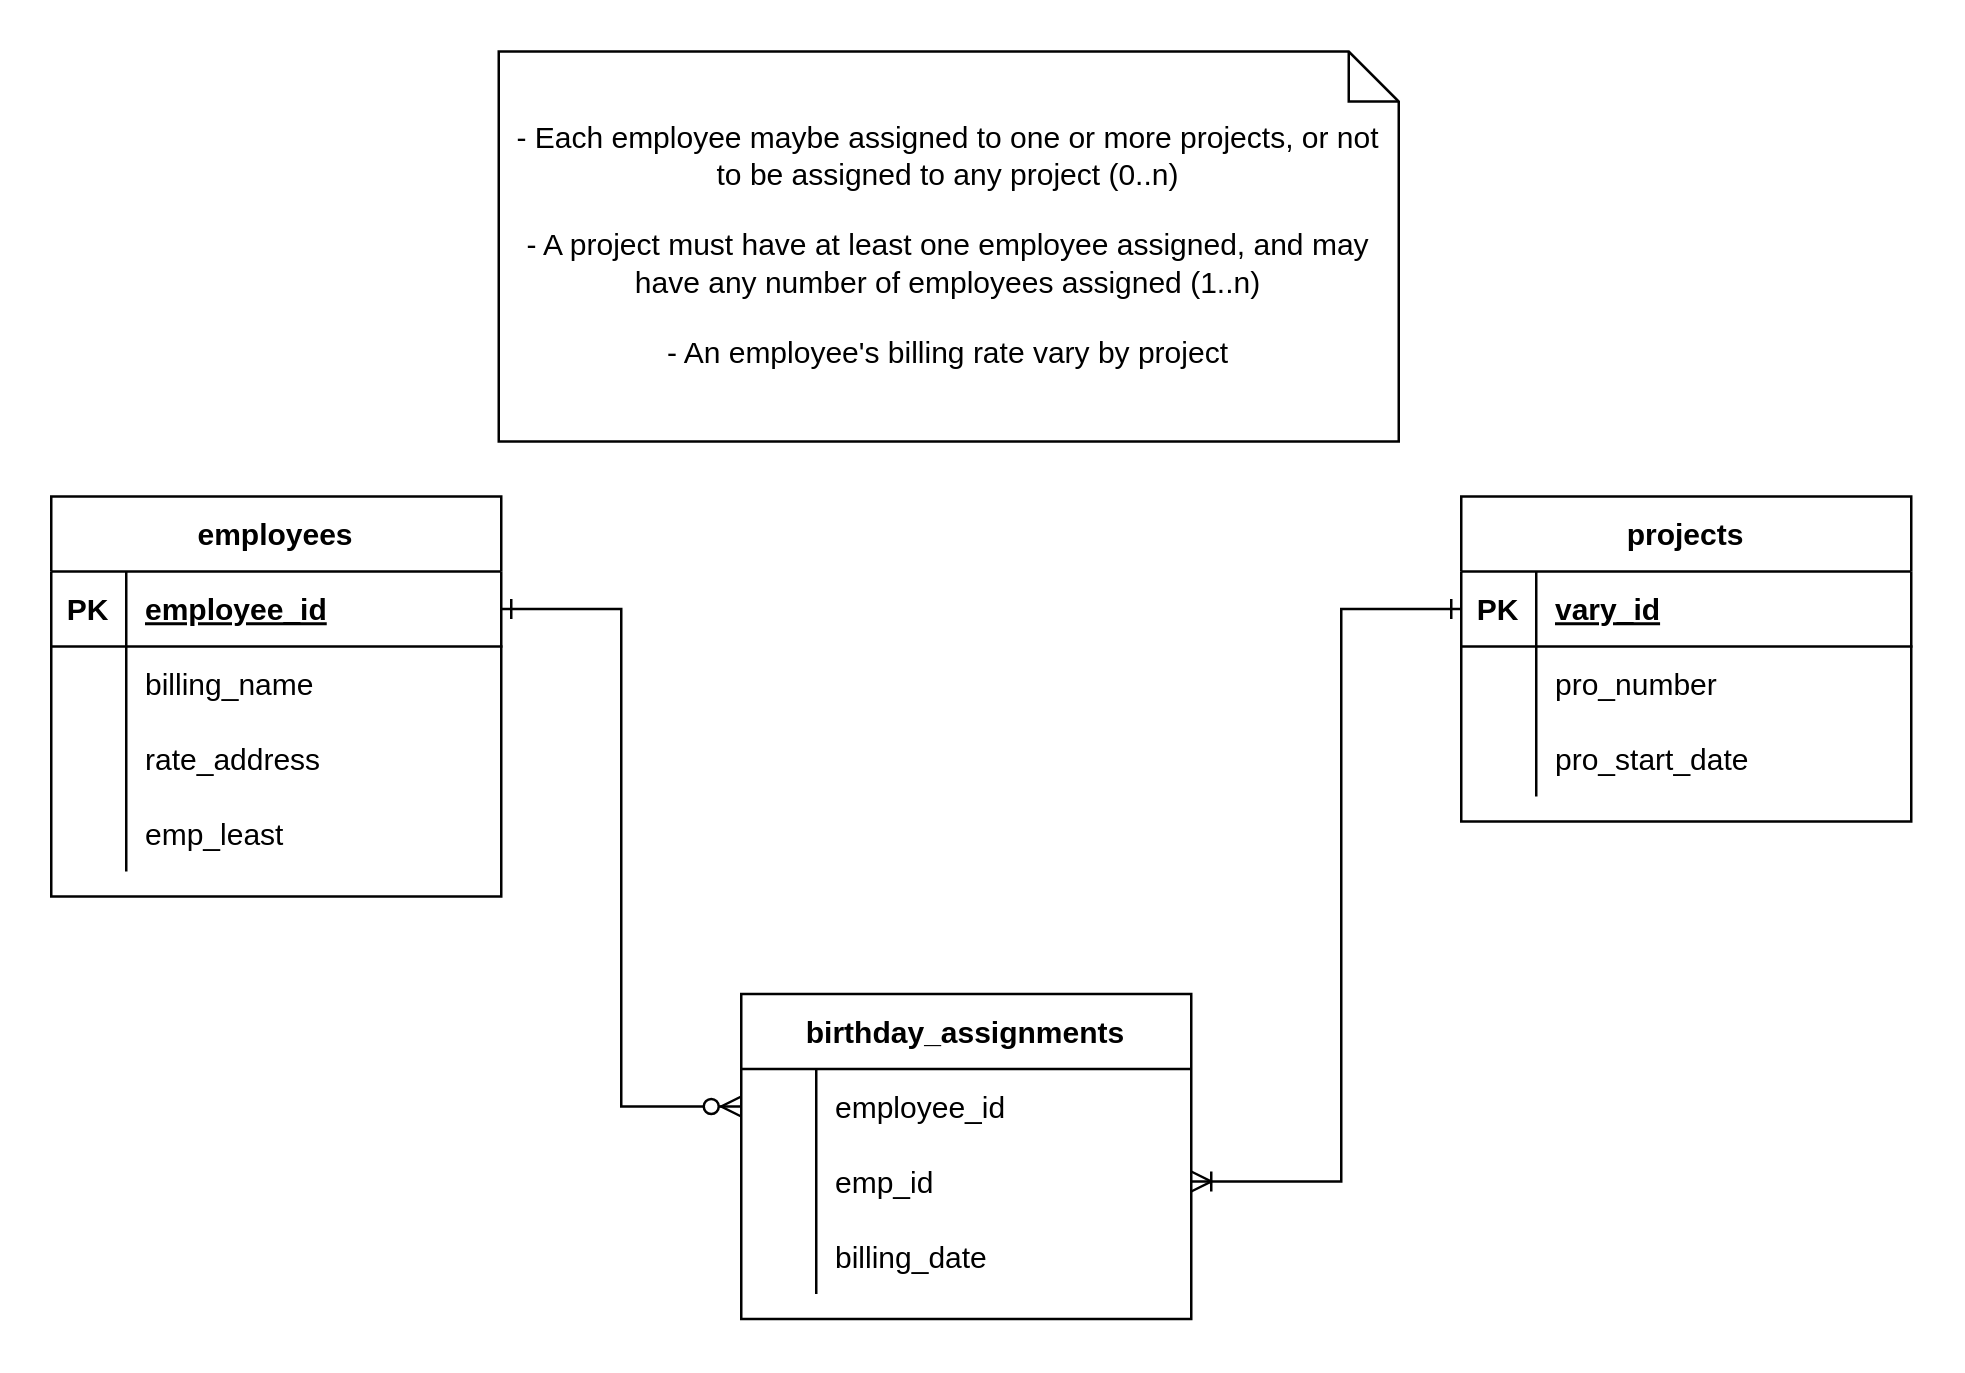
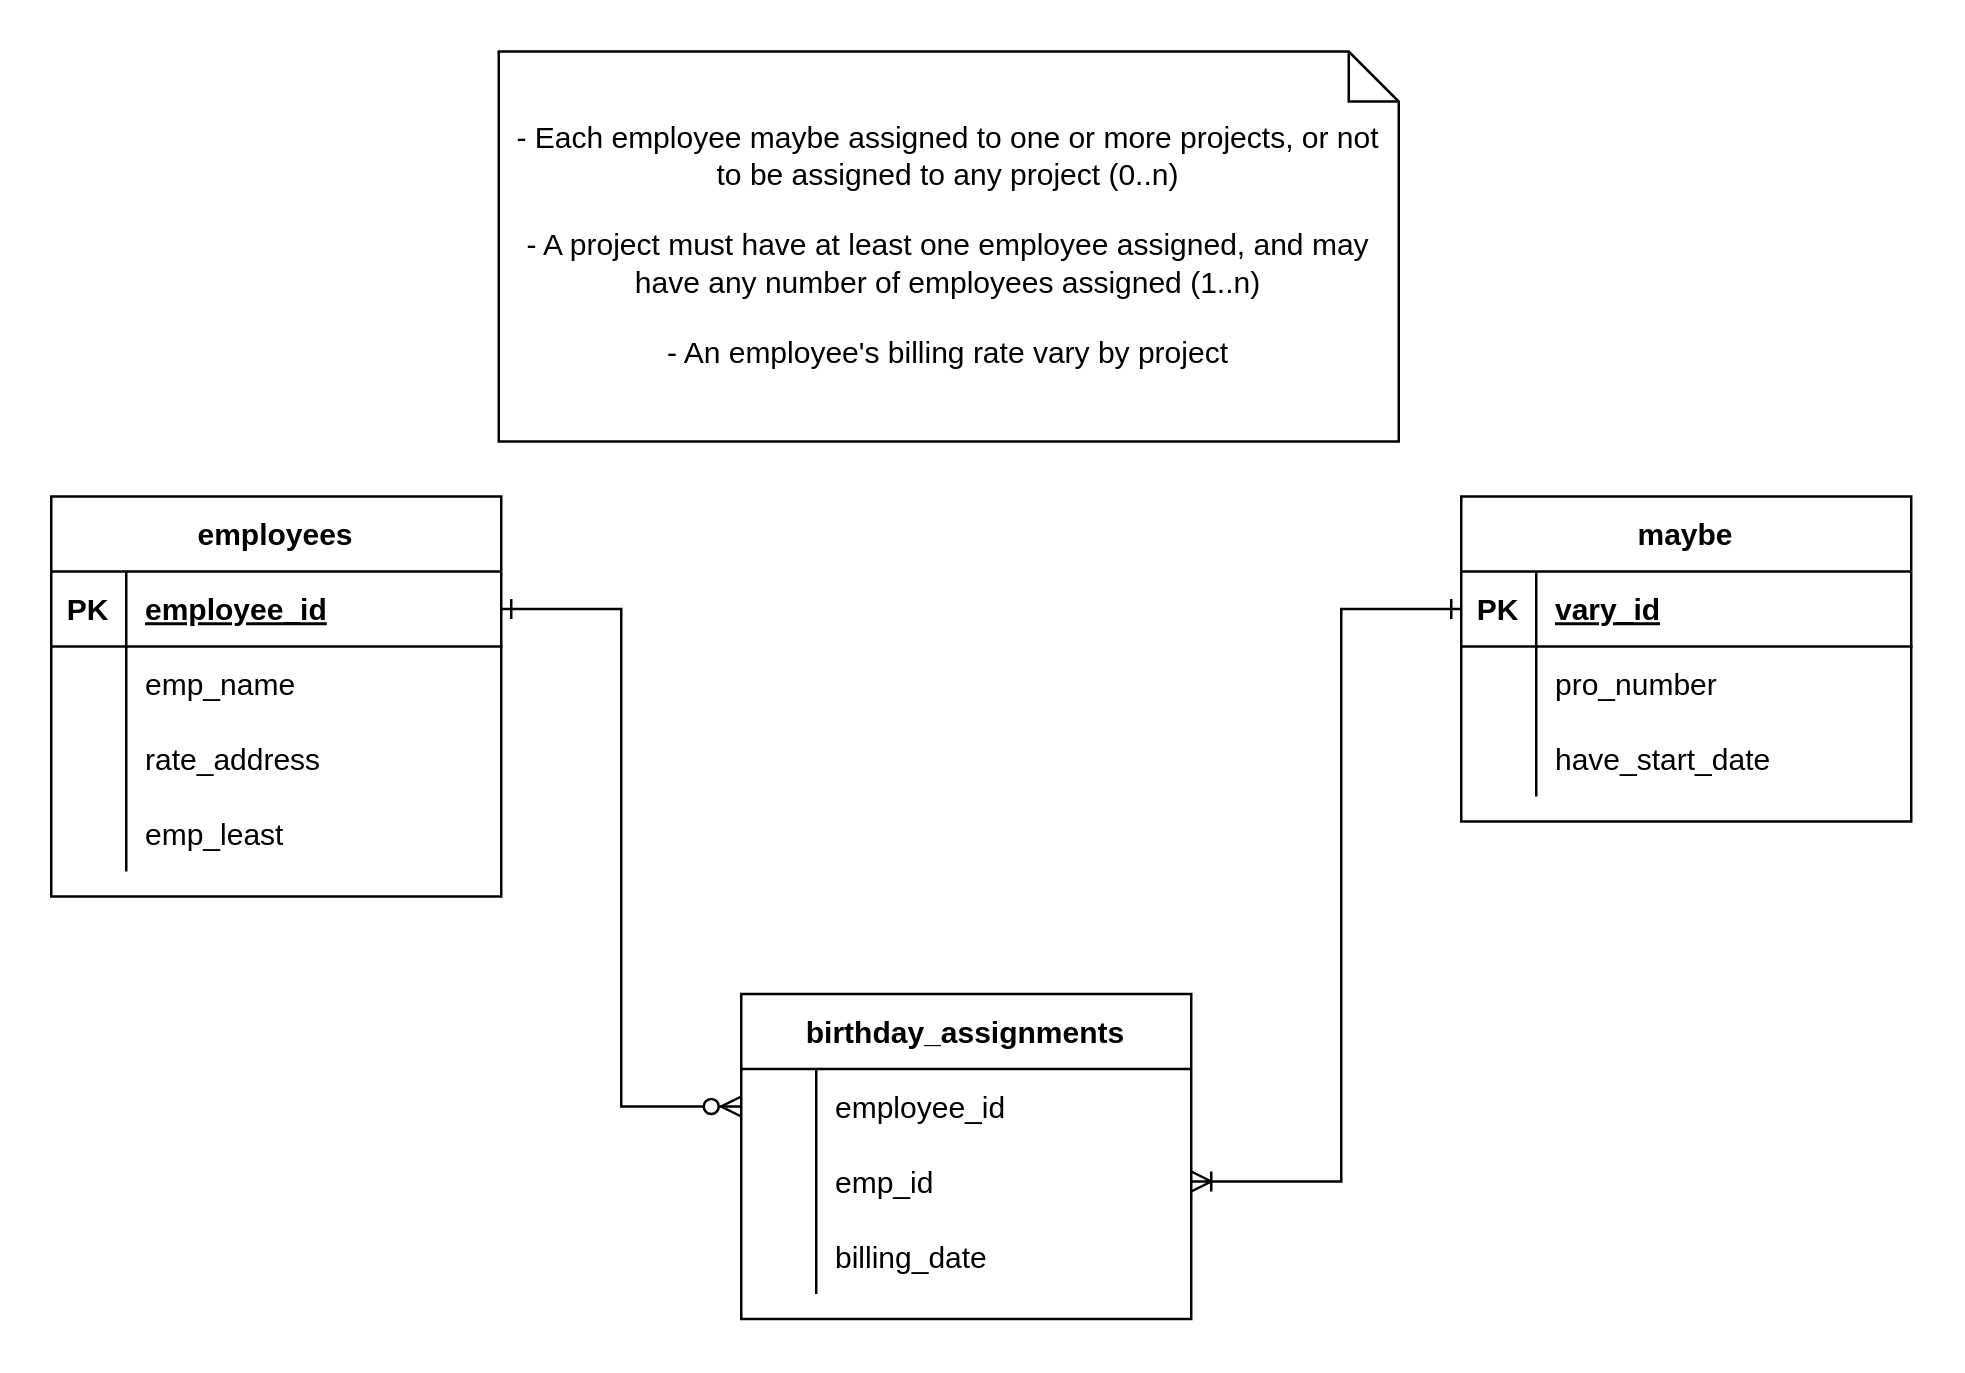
(1685, 535) -> (1685, 535)
(230, 685) -> (212, 685)
(1673, 760) -> (1681, 760)
